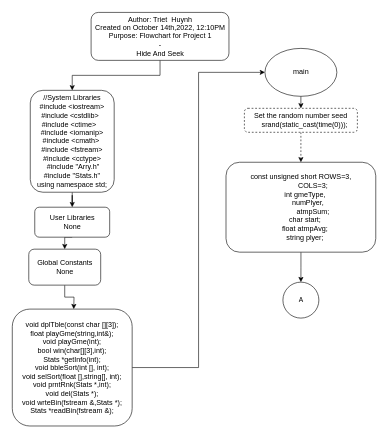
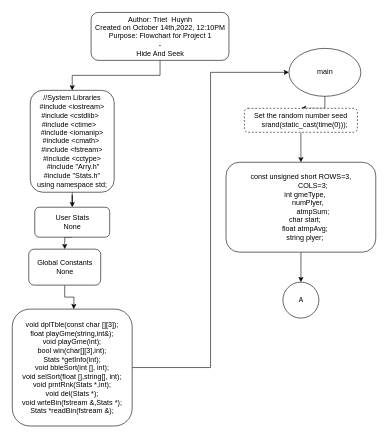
(301, 72) -> (325, 72)
(301, 145) -> (301, 145)
(73, 222) -> (73, 222)
